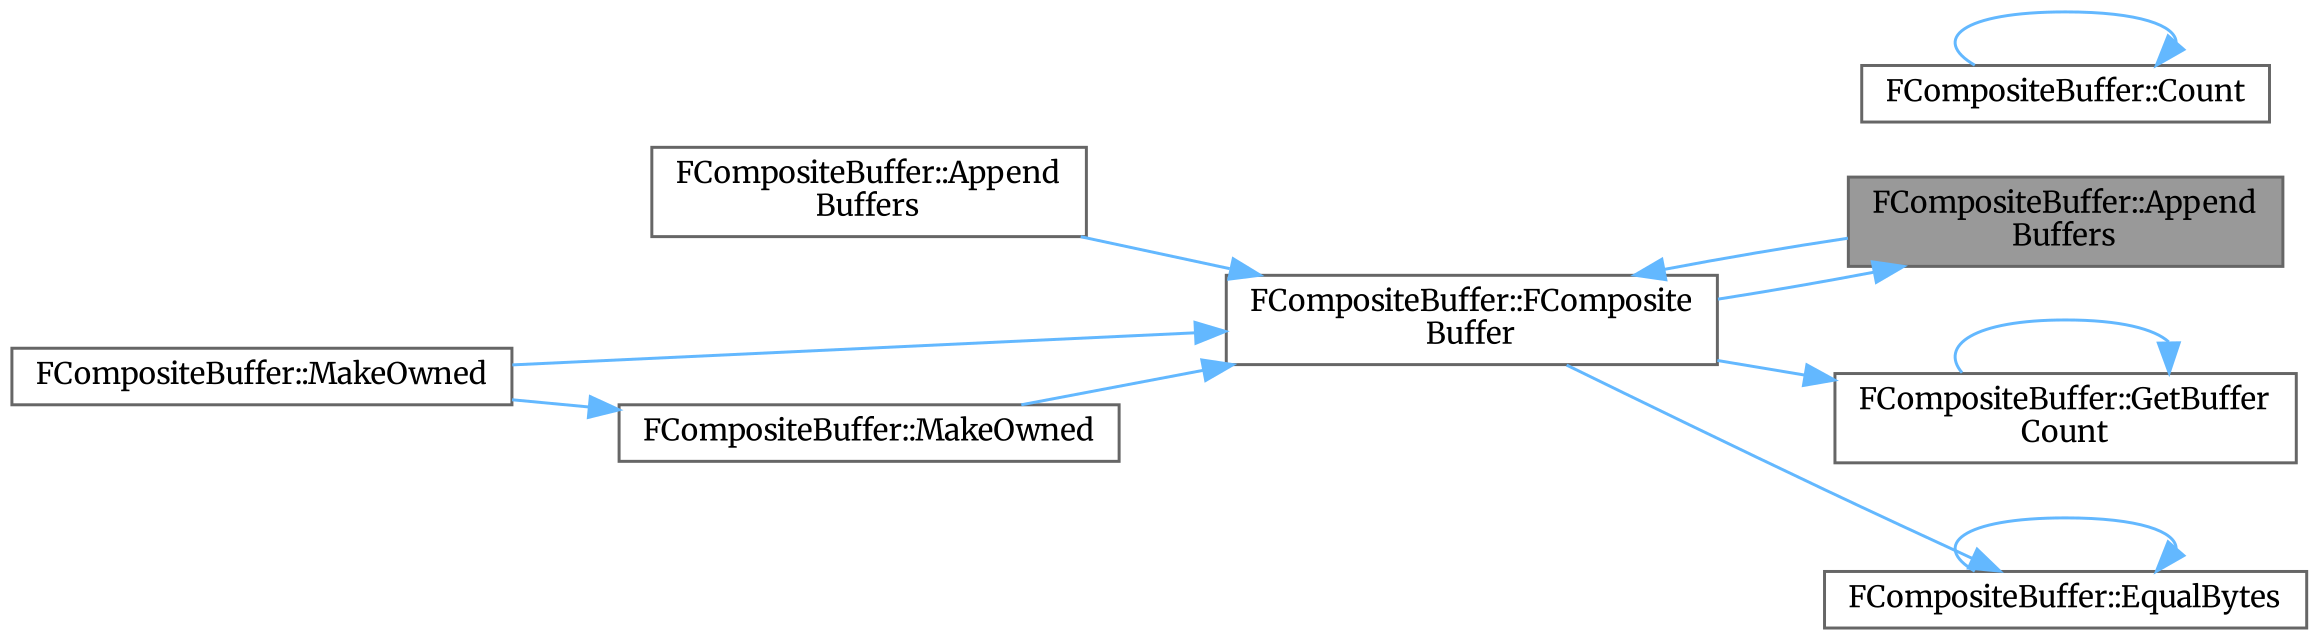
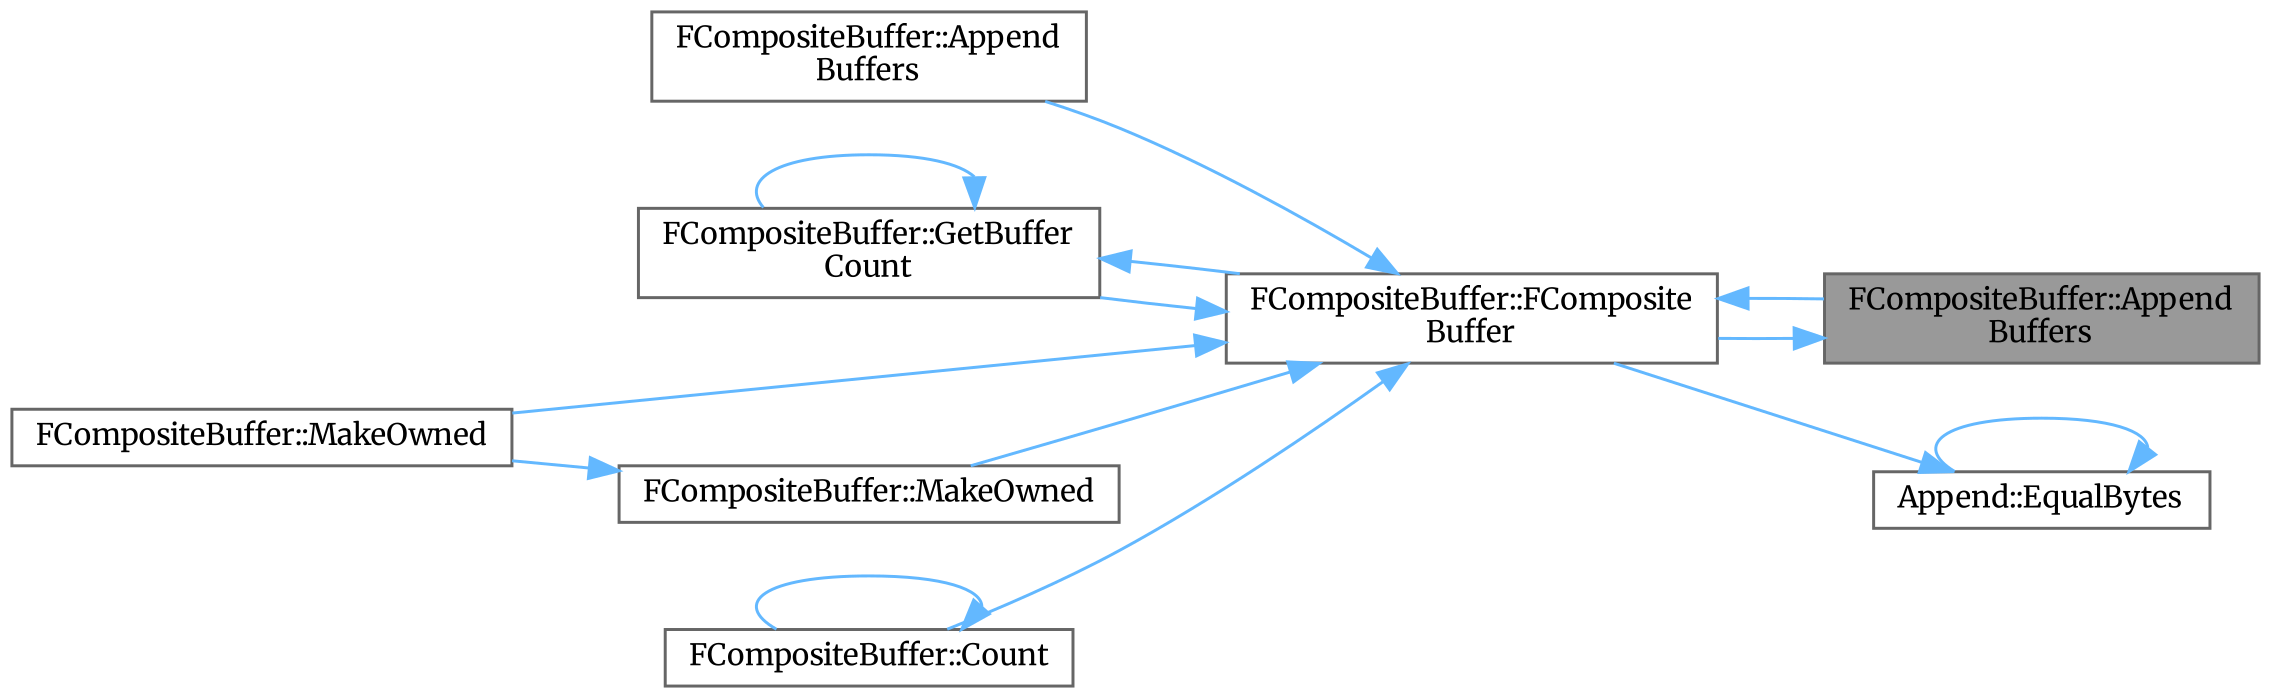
none -> (1148, 303)
none -> (1173, 520)
(2066, 600) -> (2042, 500)
